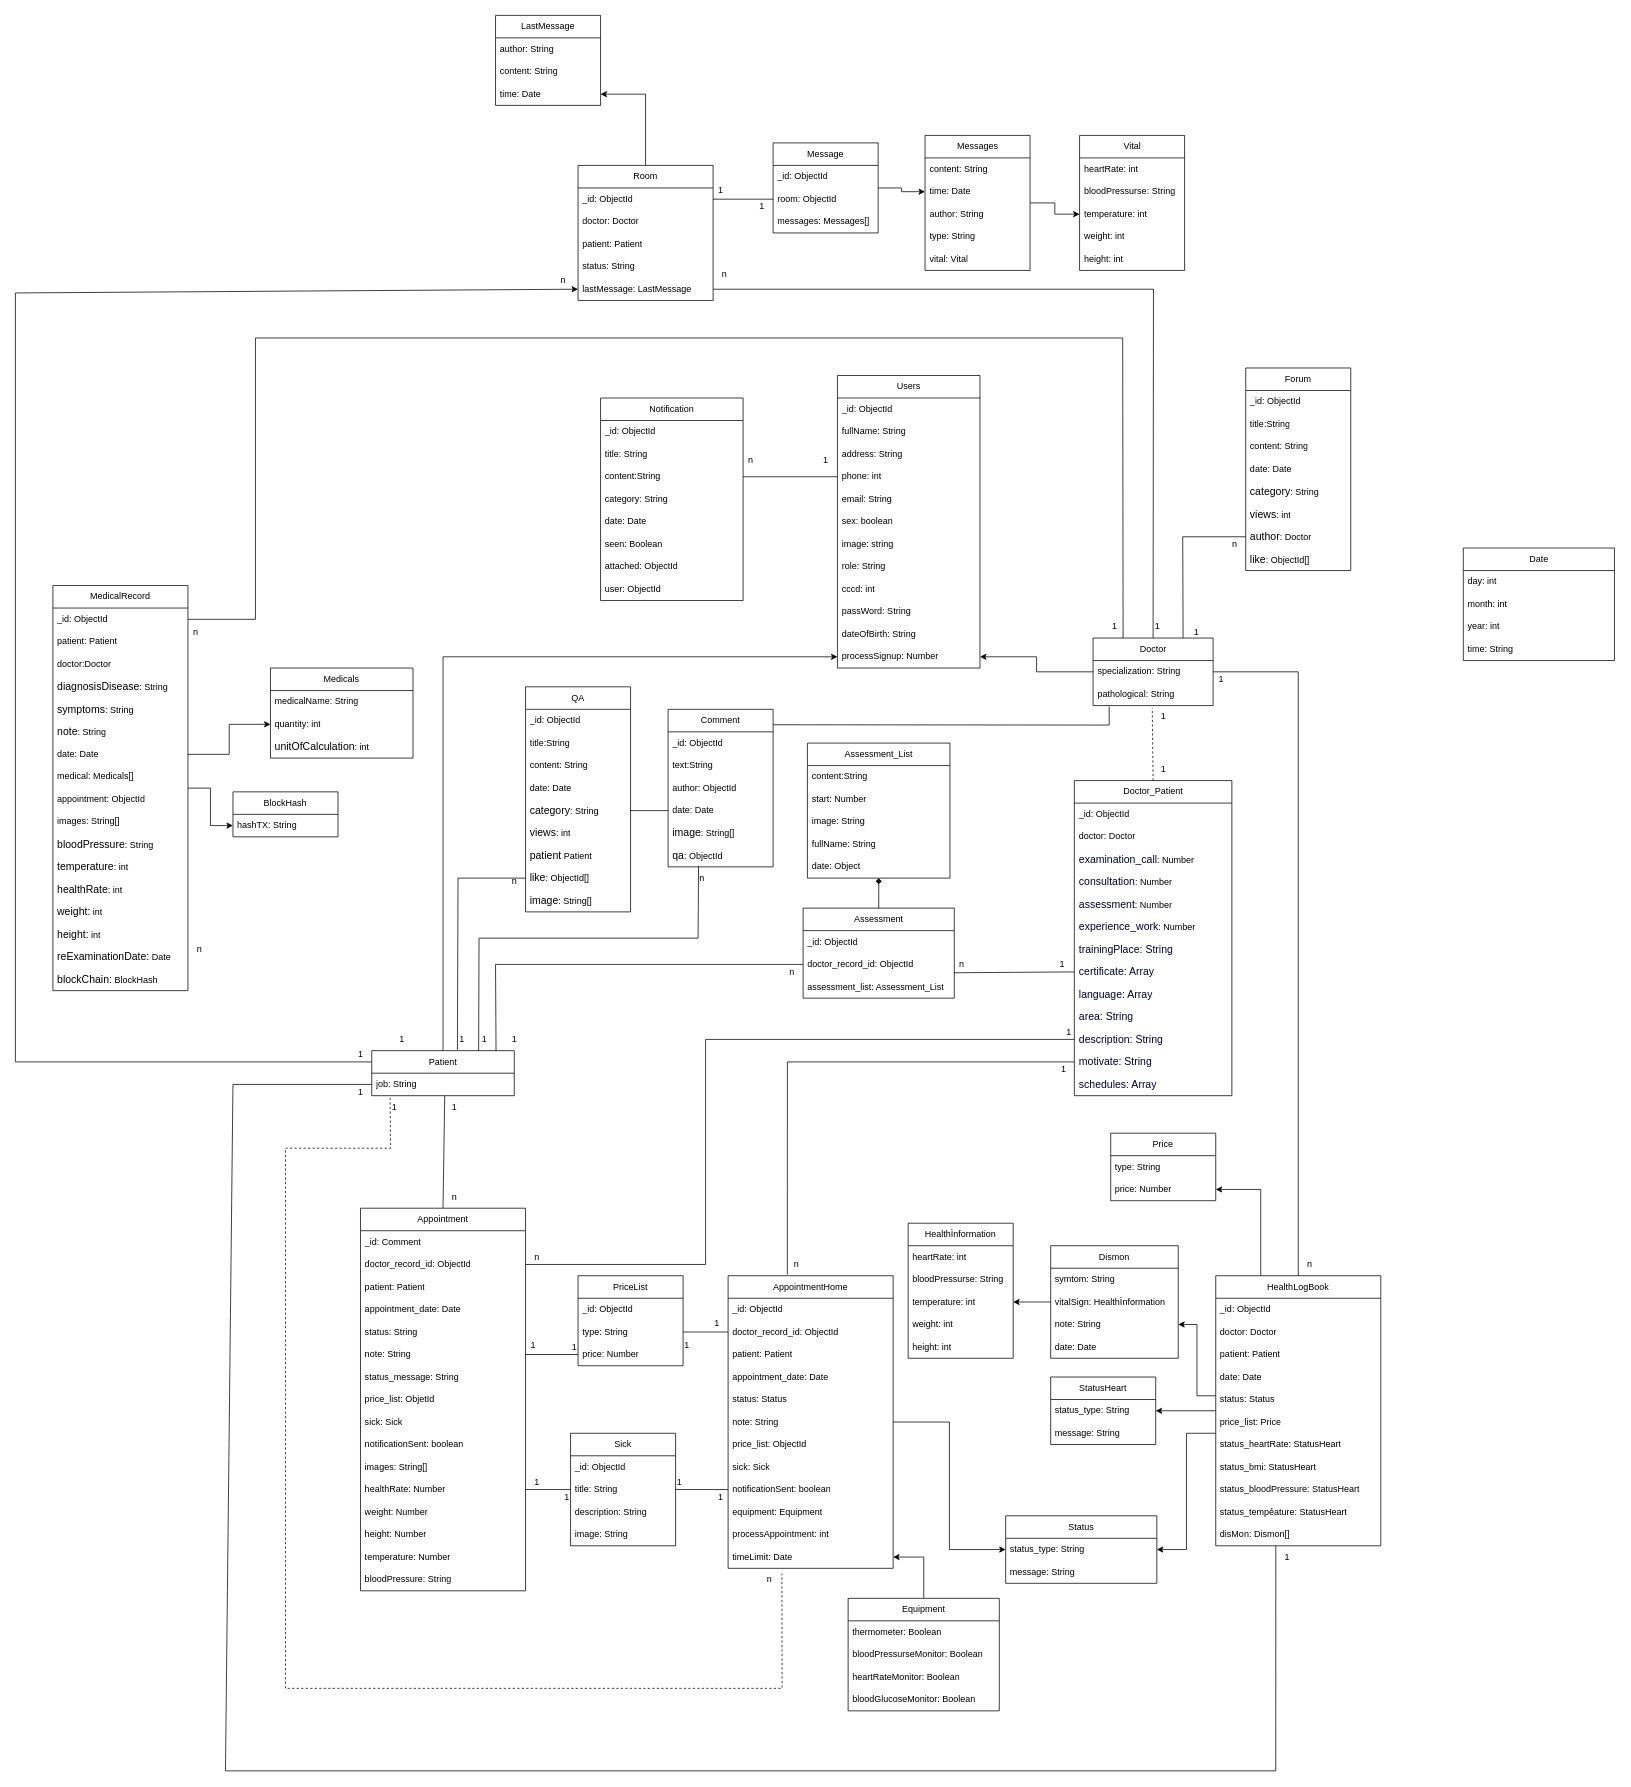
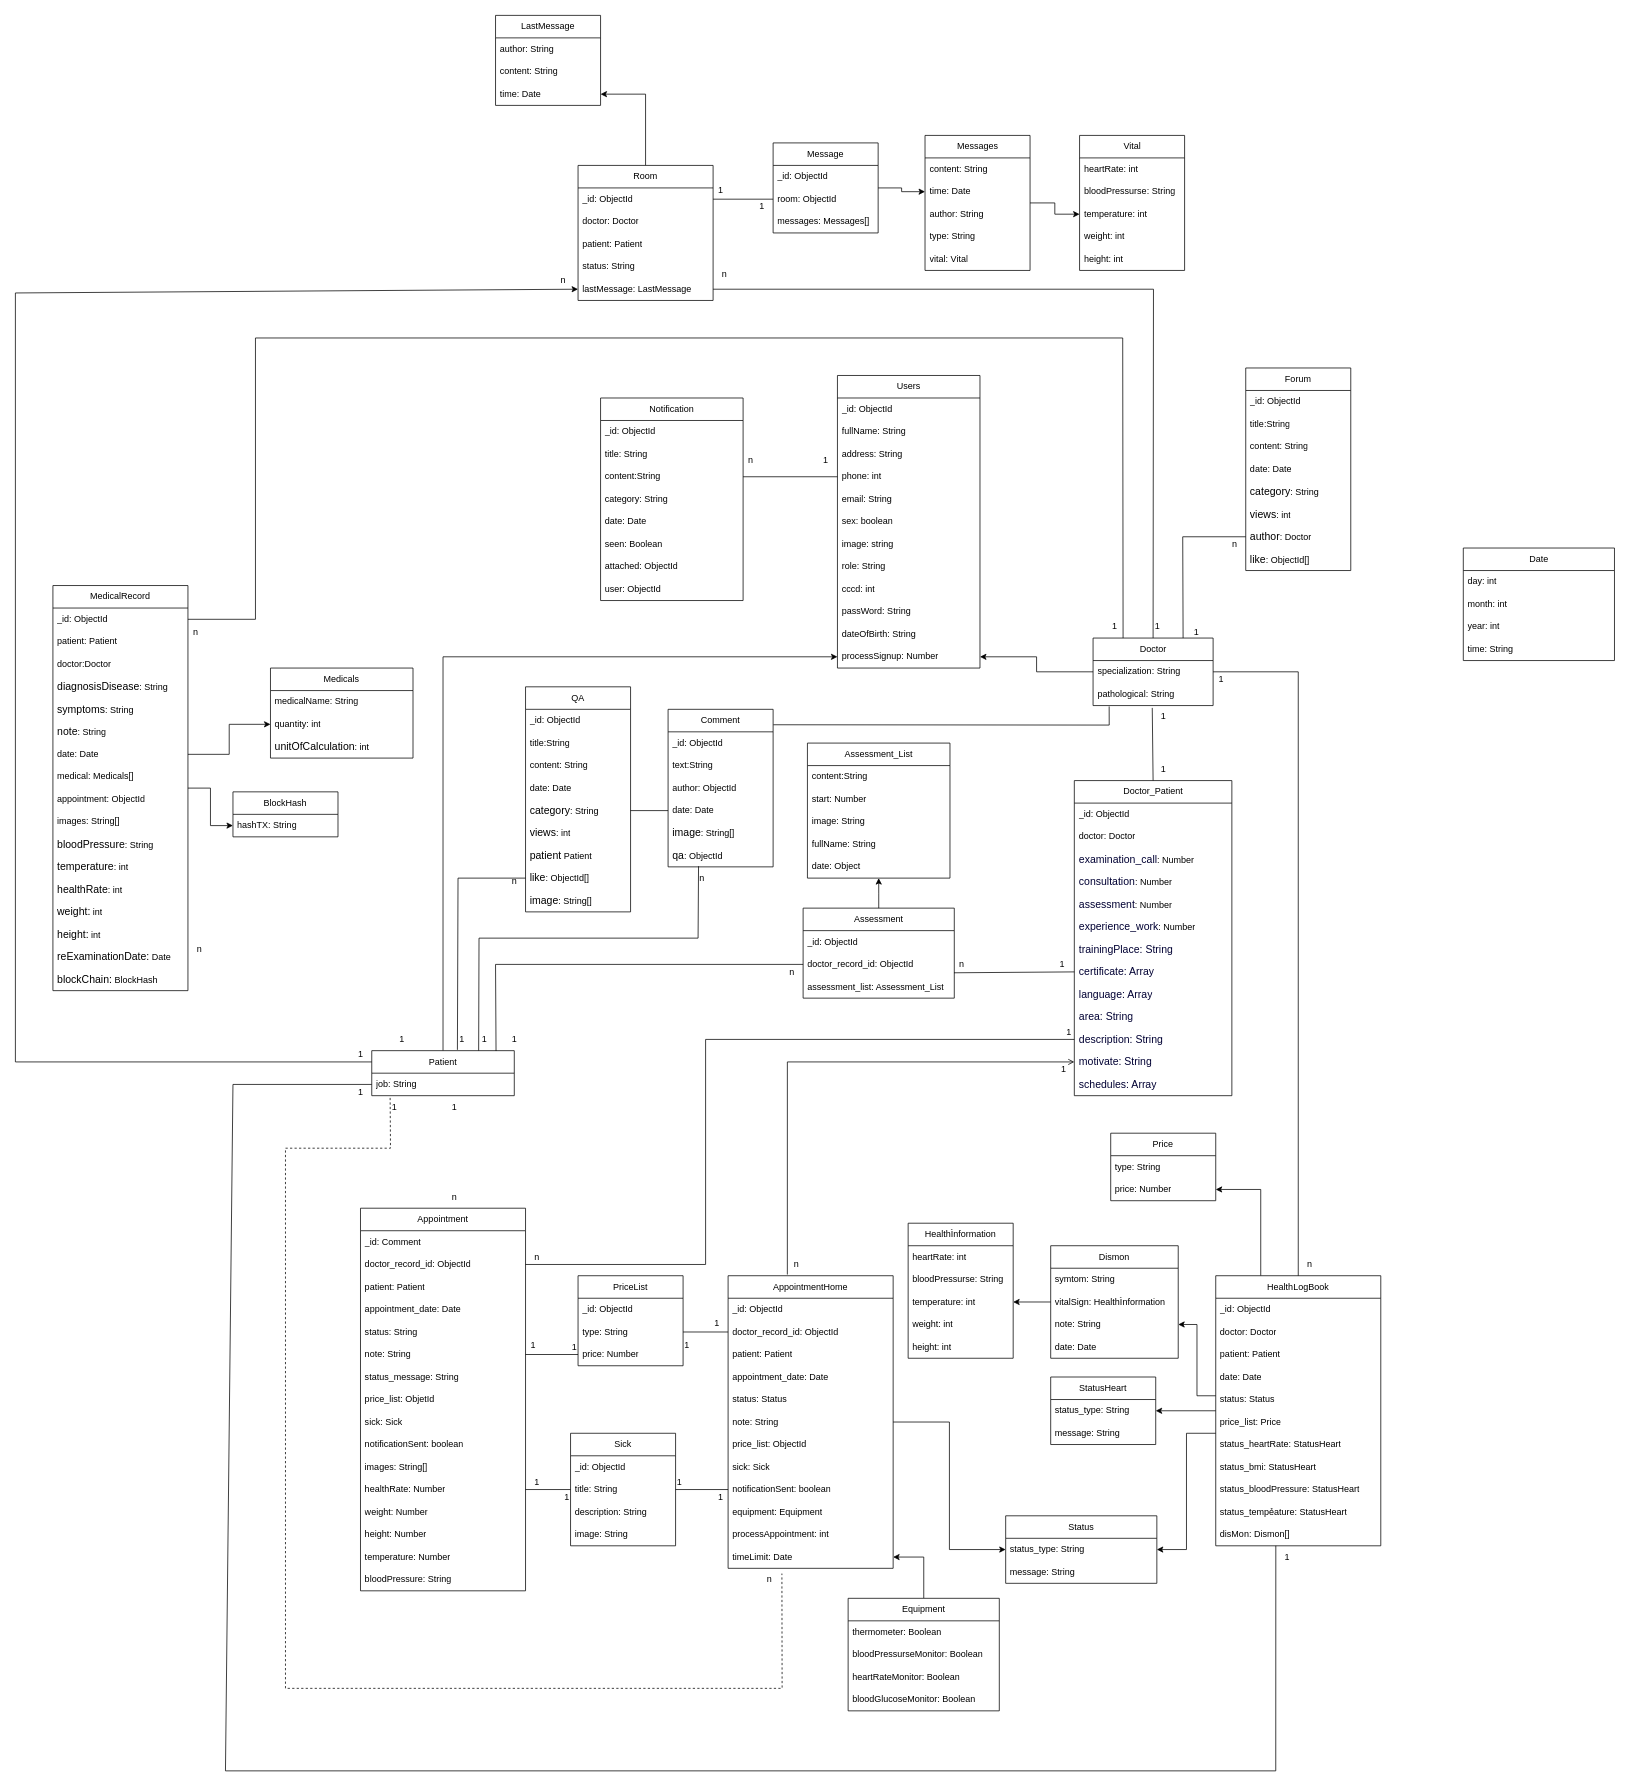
(1152, 744) -> (1152, 744)
(878, 885) -> (878, 884)
(1069, 1062) -> (1069, 1062)
(444, 1153) -> none
